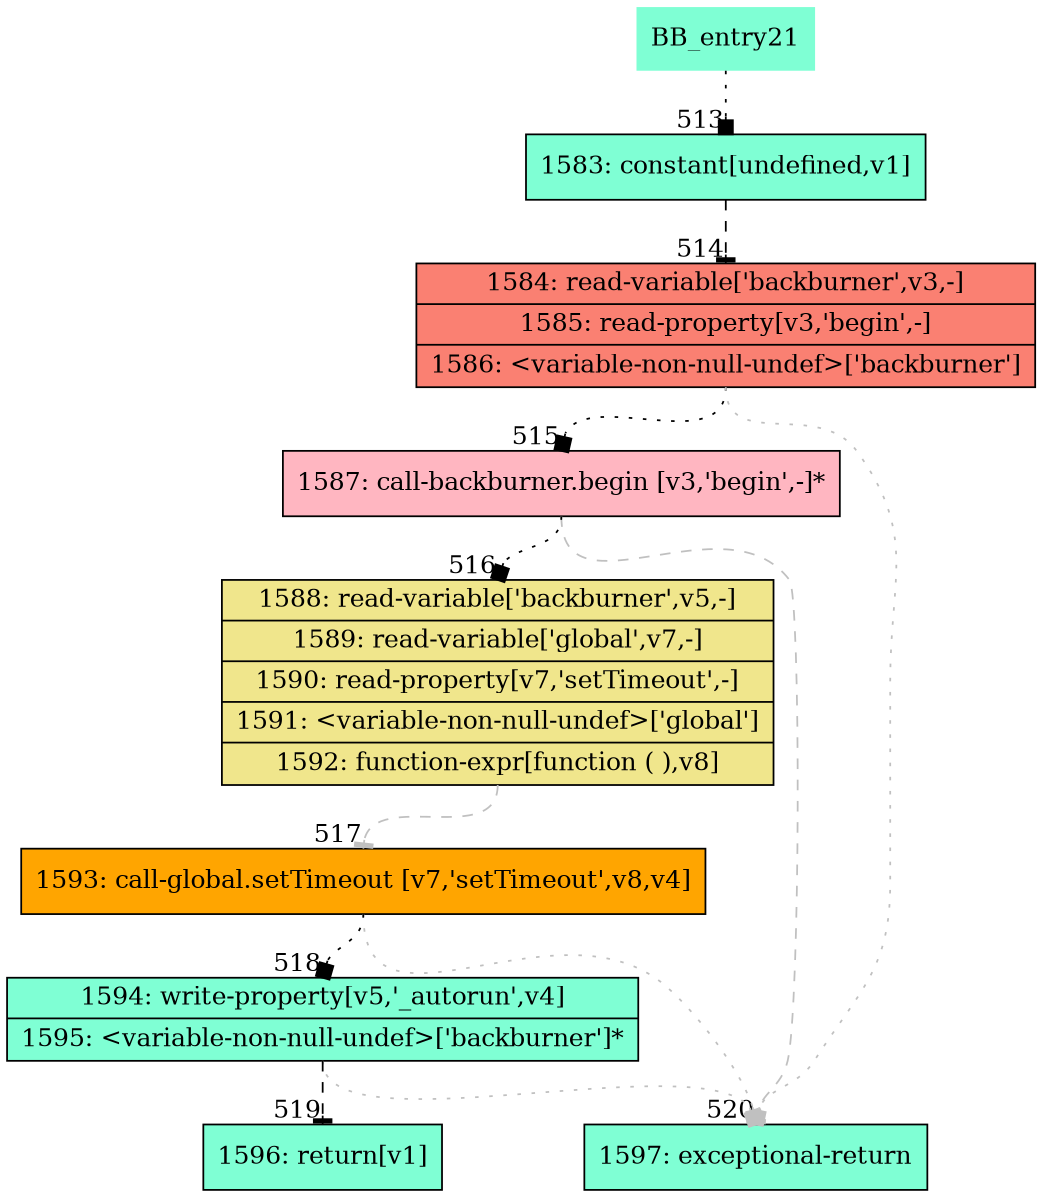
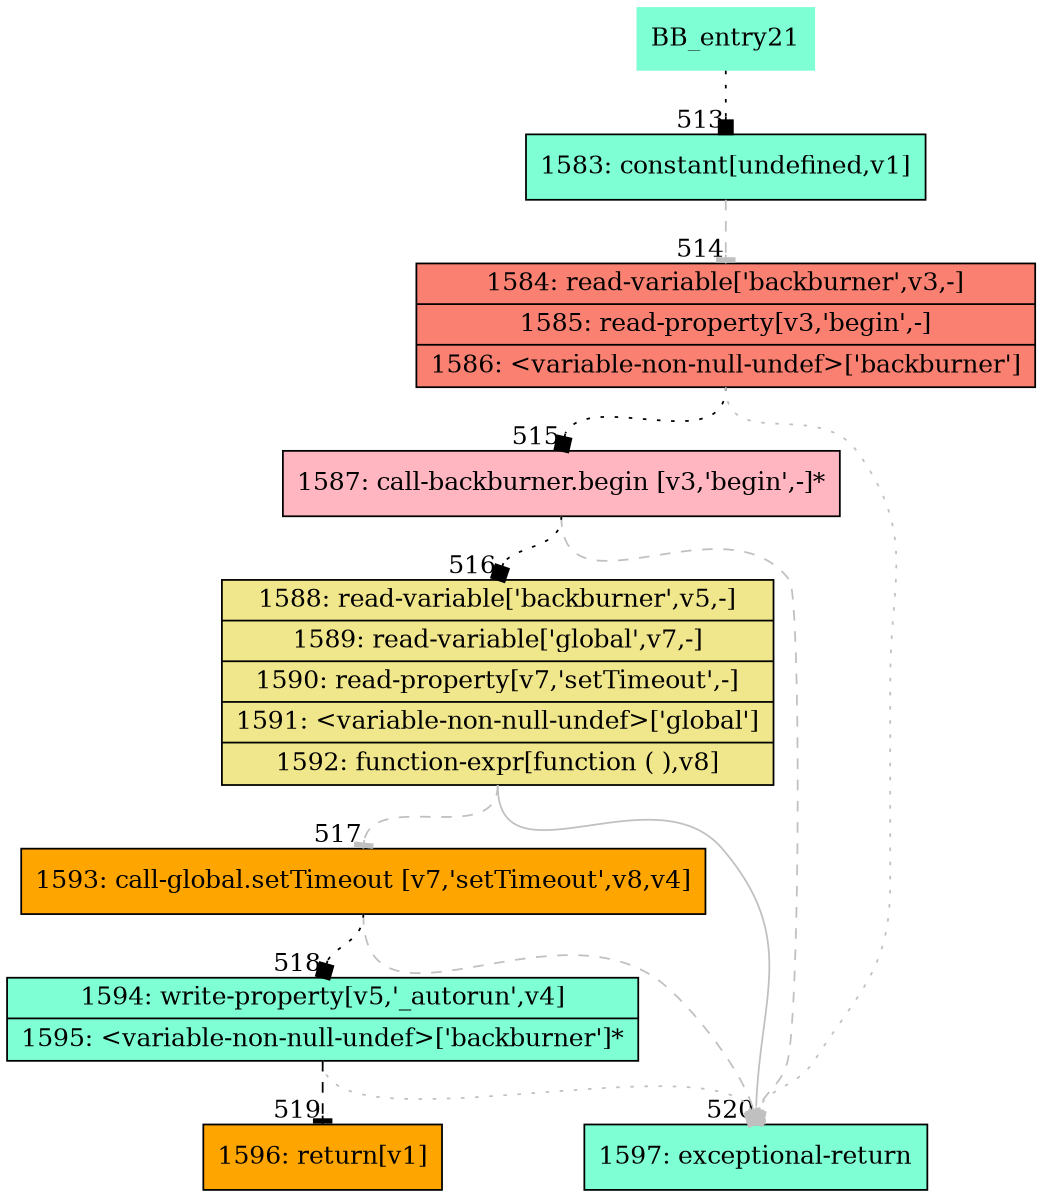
(726, 227) -> (726, 227)
none -> (725, 853)
(574, 956) -> (574, 956)
(323, 1157) -> (323, 1157)
